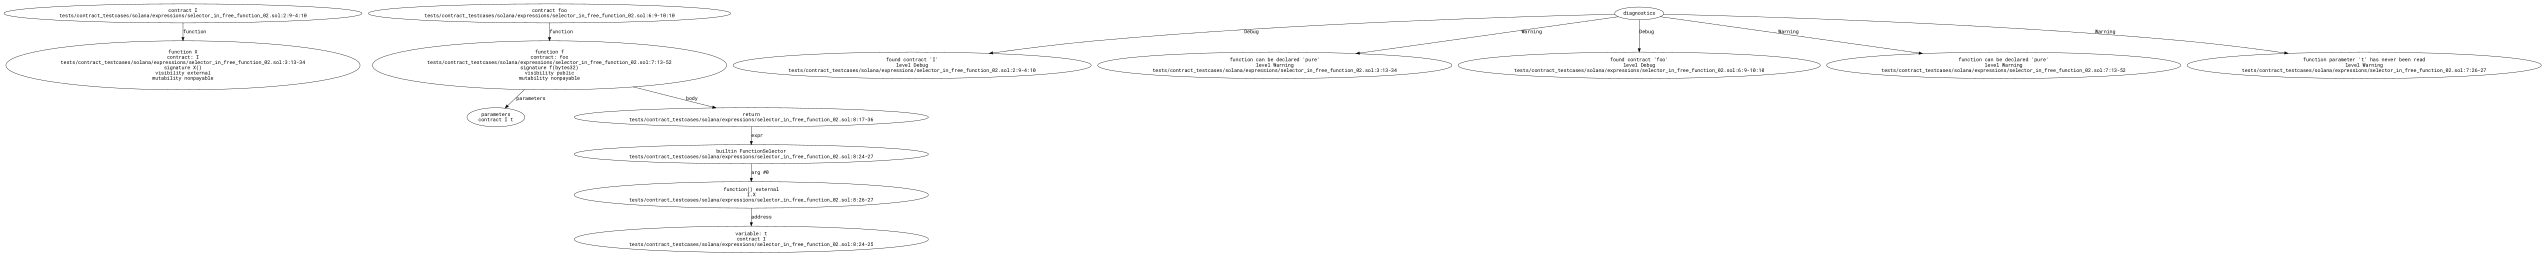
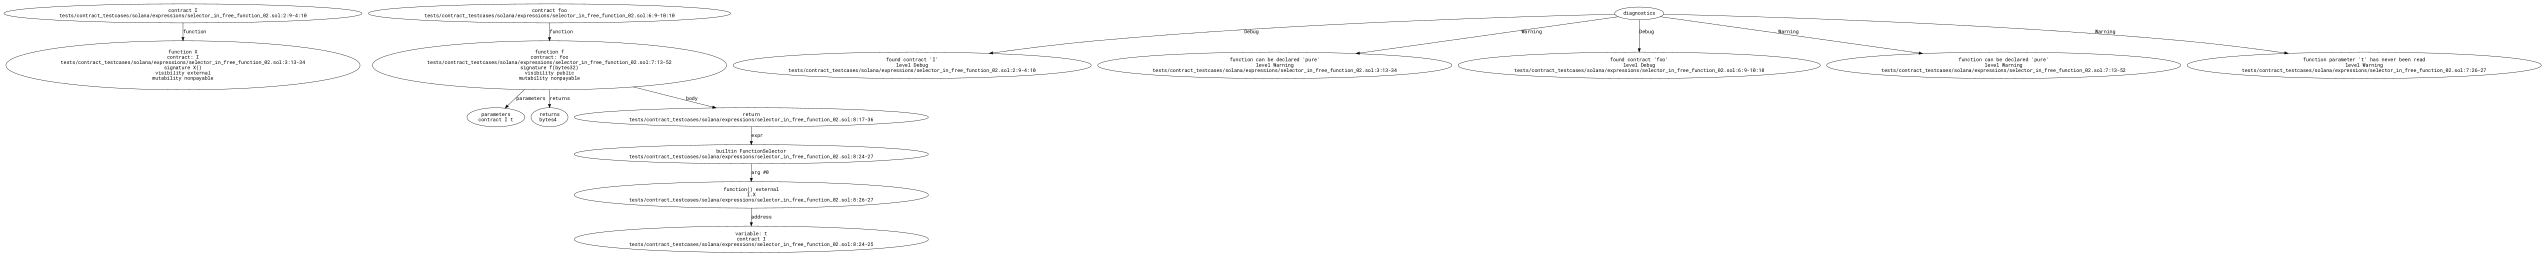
none -> (550, 117)
